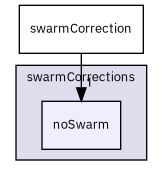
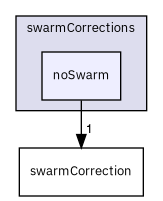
(81, 73) -> (81, 119)
